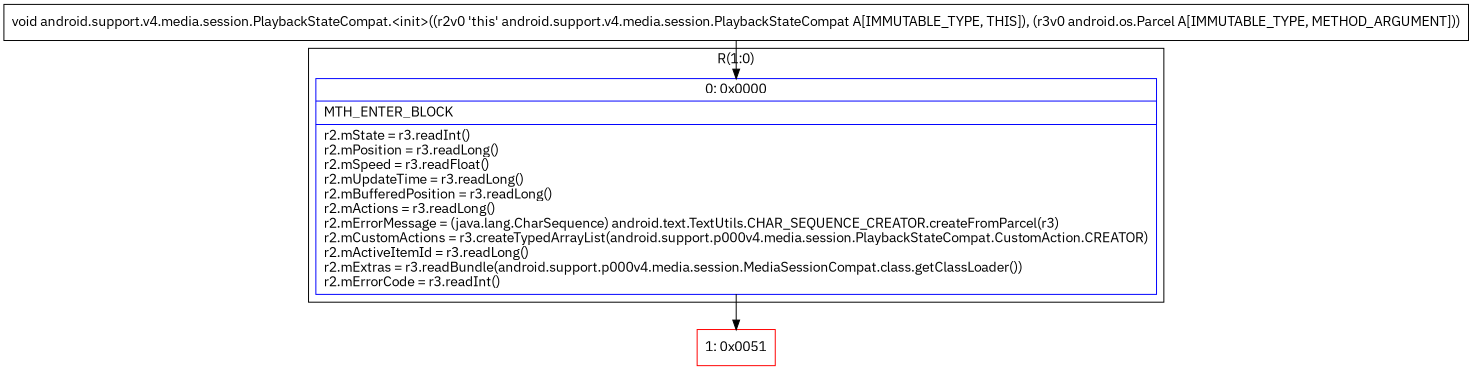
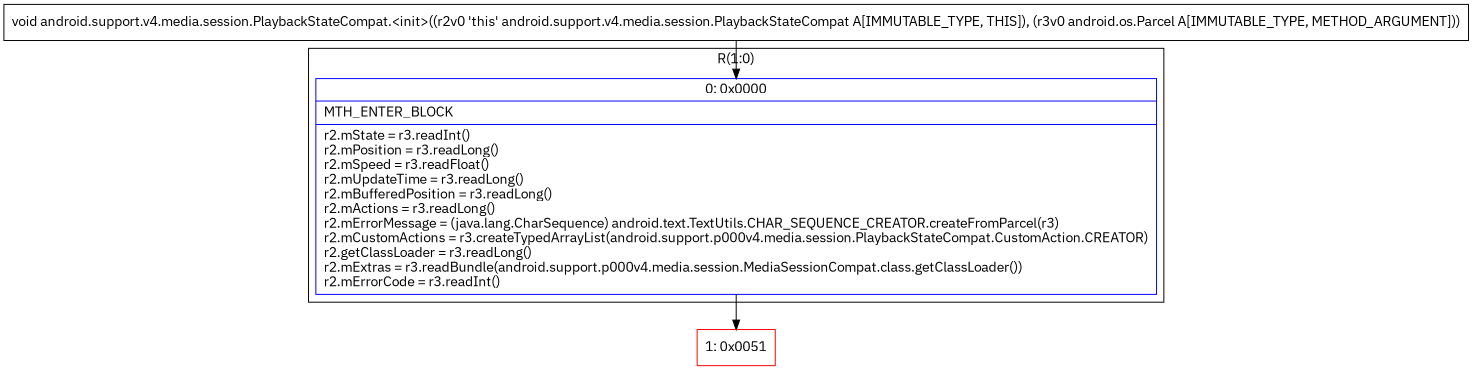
(427, 253) -> (428, 253)
